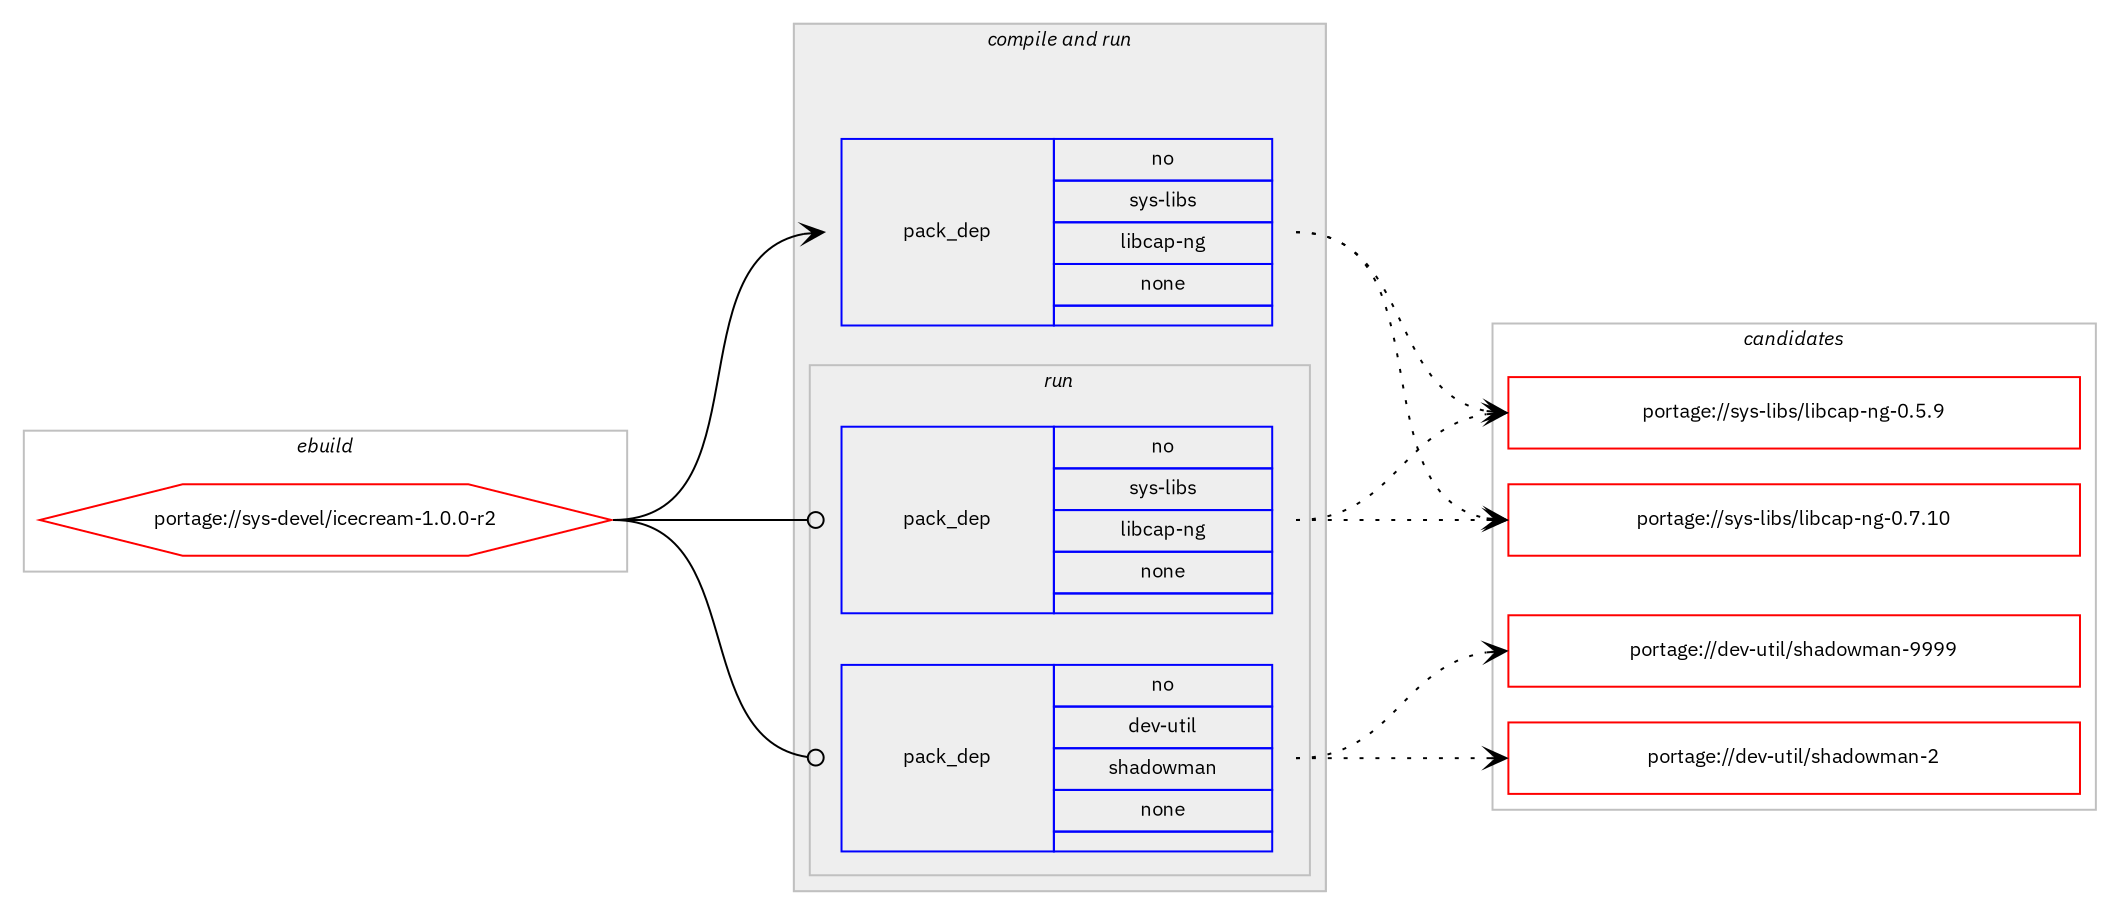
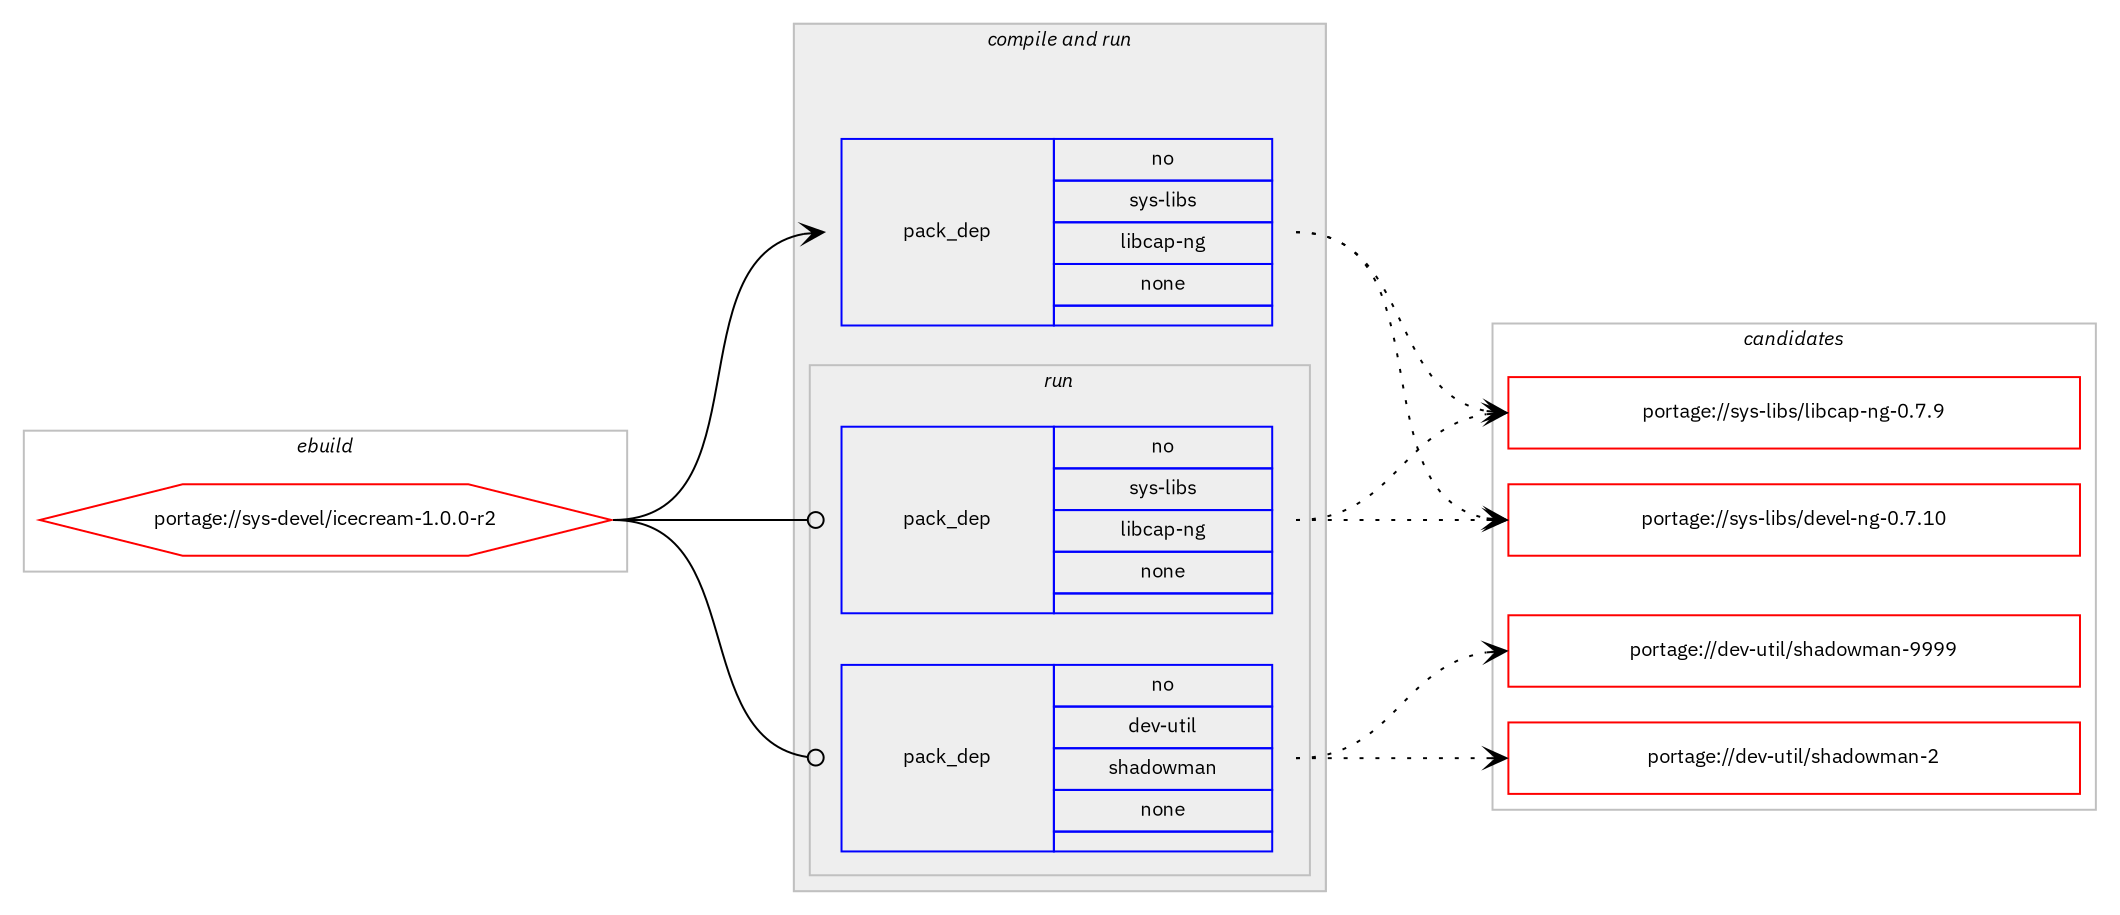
(1794, 413) -> (1794, 413)
(1794, 520) -> (1794, 520)
